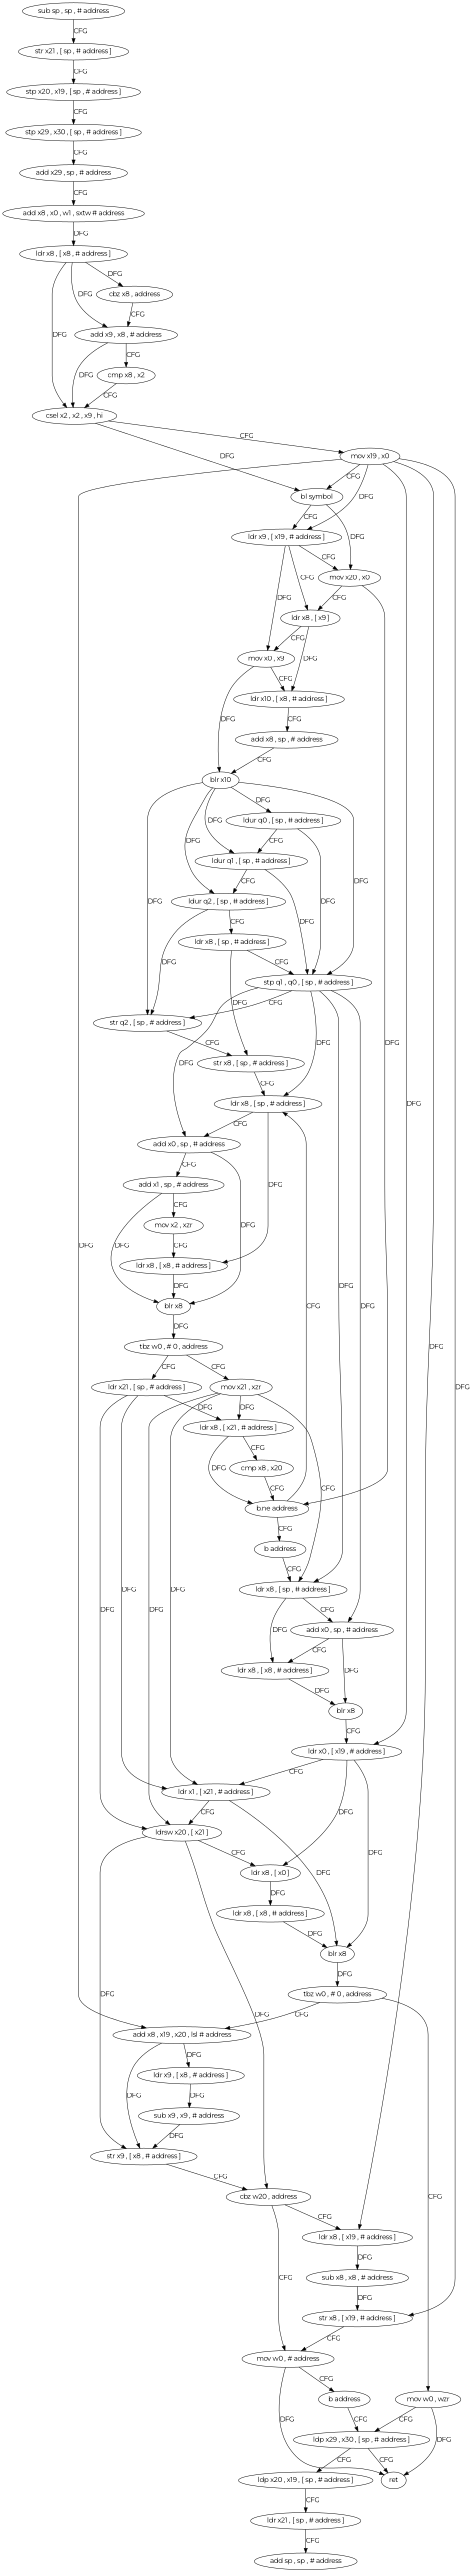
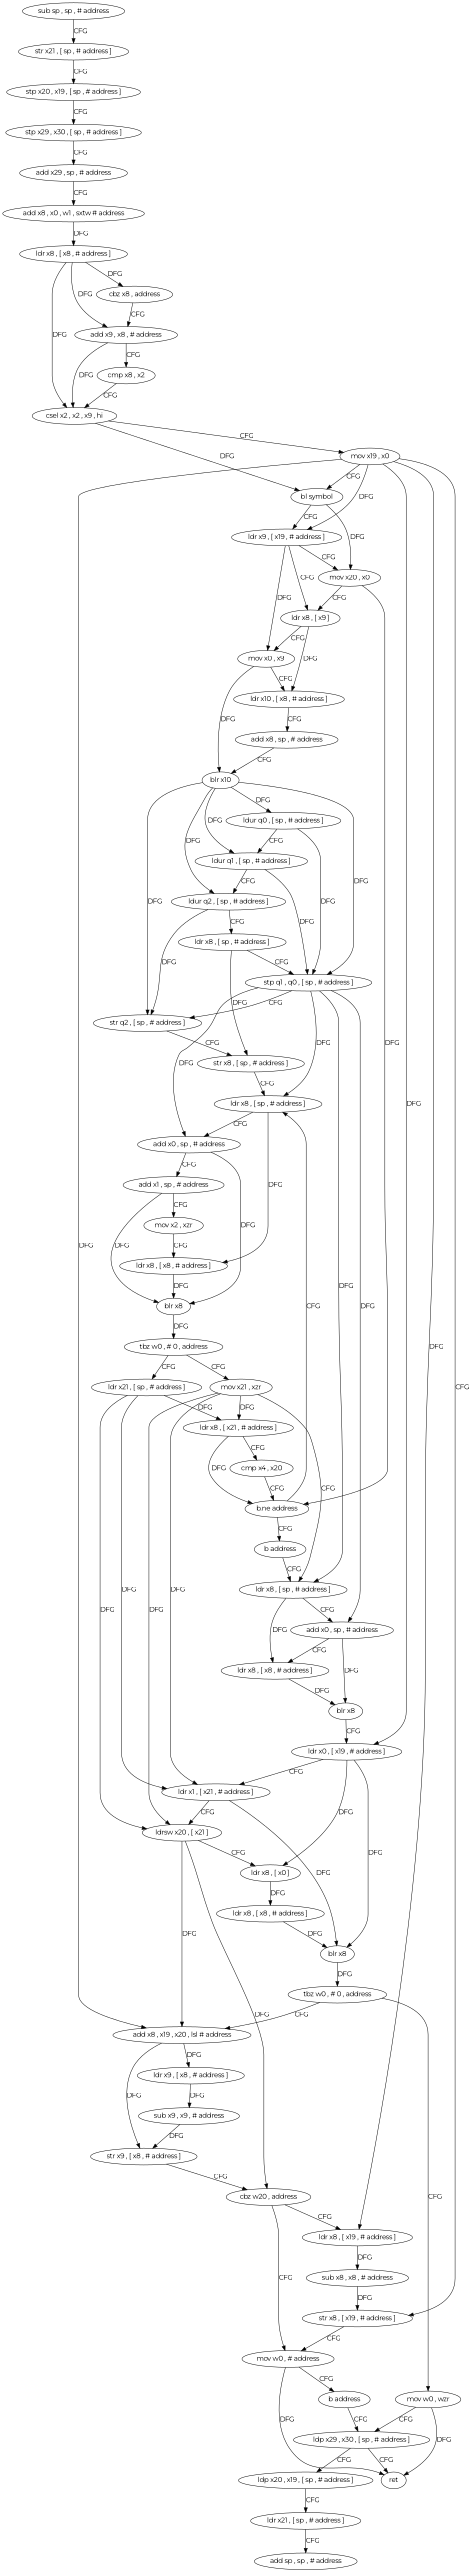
(462, 1387) -> (462, 1387)
(262, 1468) -> (262, 1468)
(100, 1982) -> (182, 1932)
